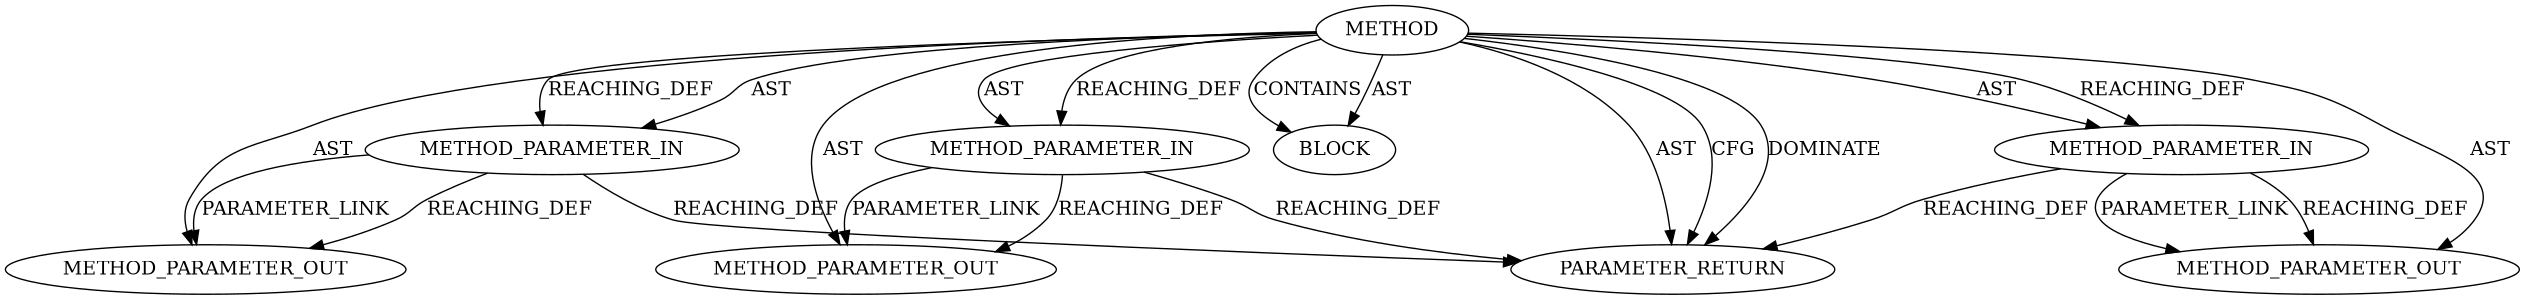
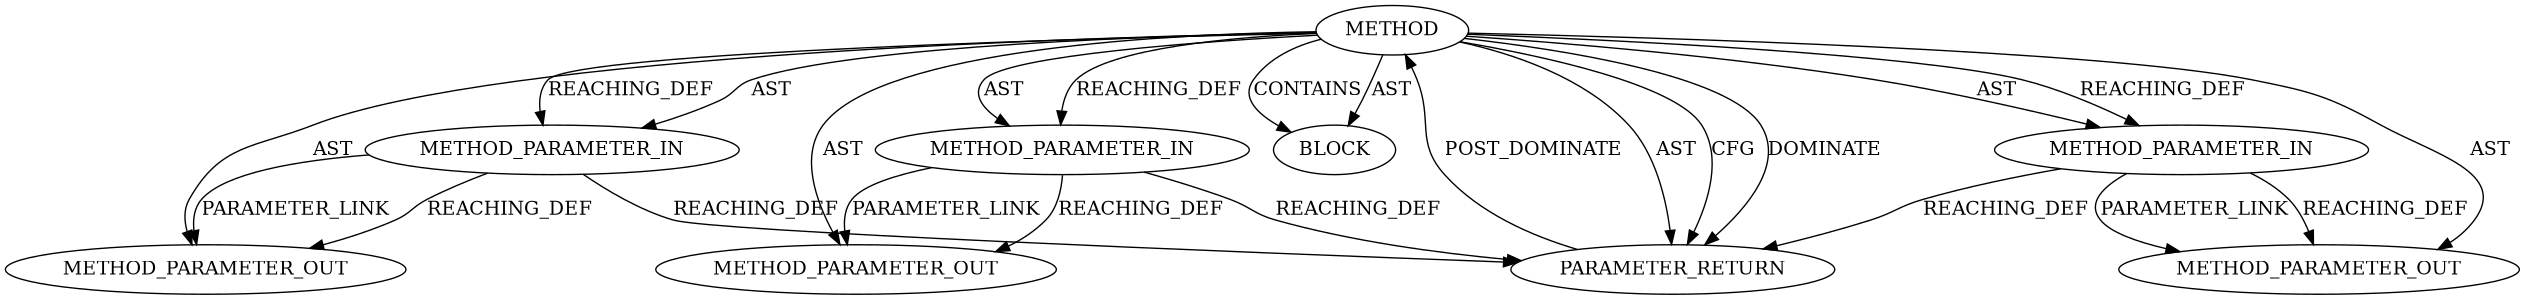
none -> (1459, 189)
